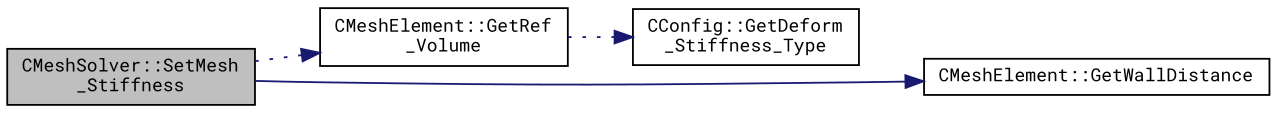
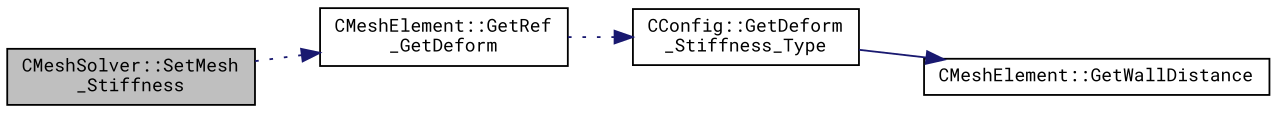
(444, 37) -> (444, 37)
(580, 85) -> (893, 54)
